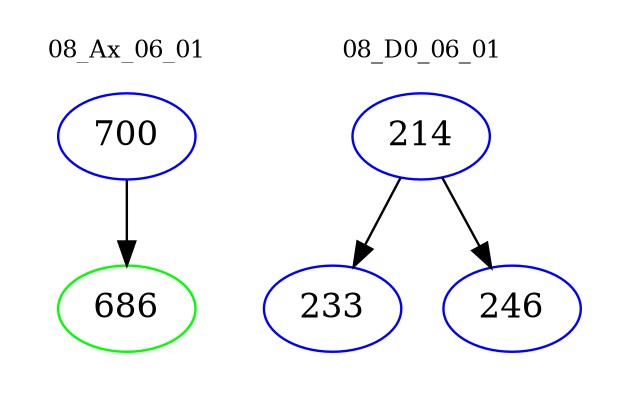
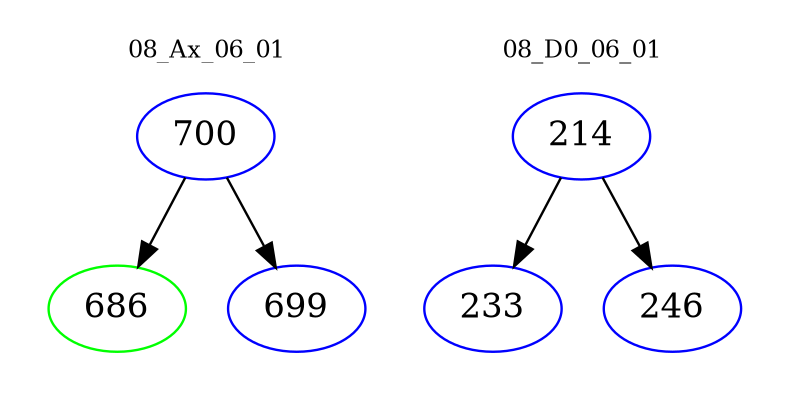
none -> (297, 309)
